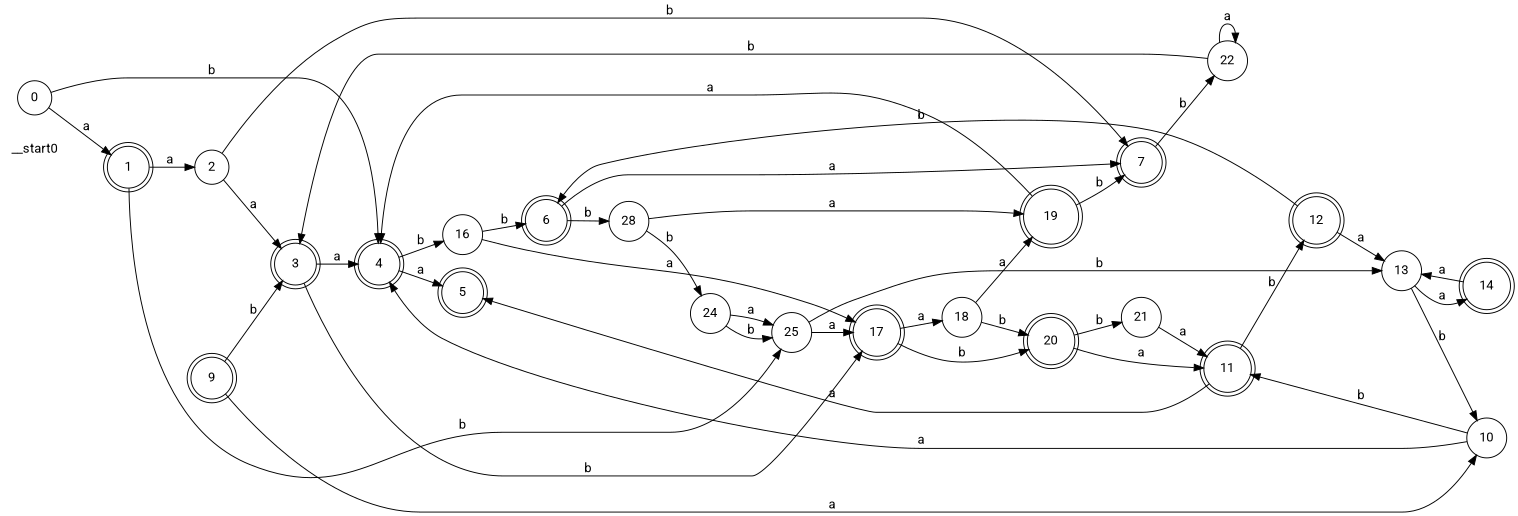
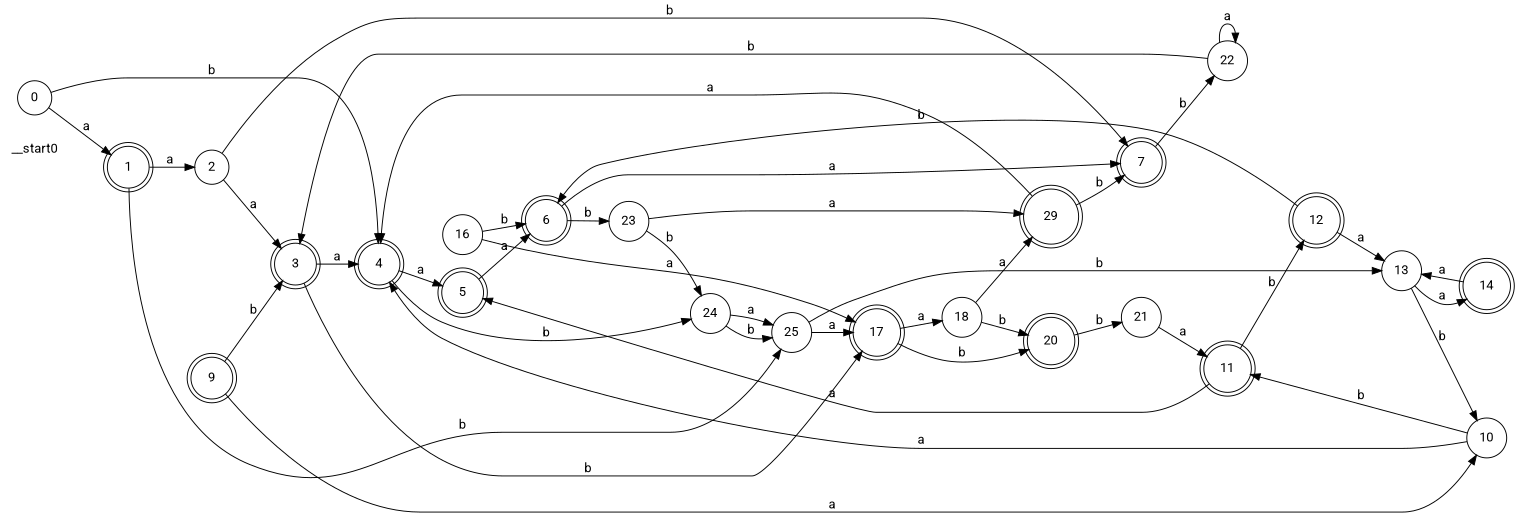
(1051, 217) -> (1051, 217)
(629, 221) -> (629, 221)
(417, 251) -> (529, 340)
none -> (501, 260)
(1133, 362) -> none
